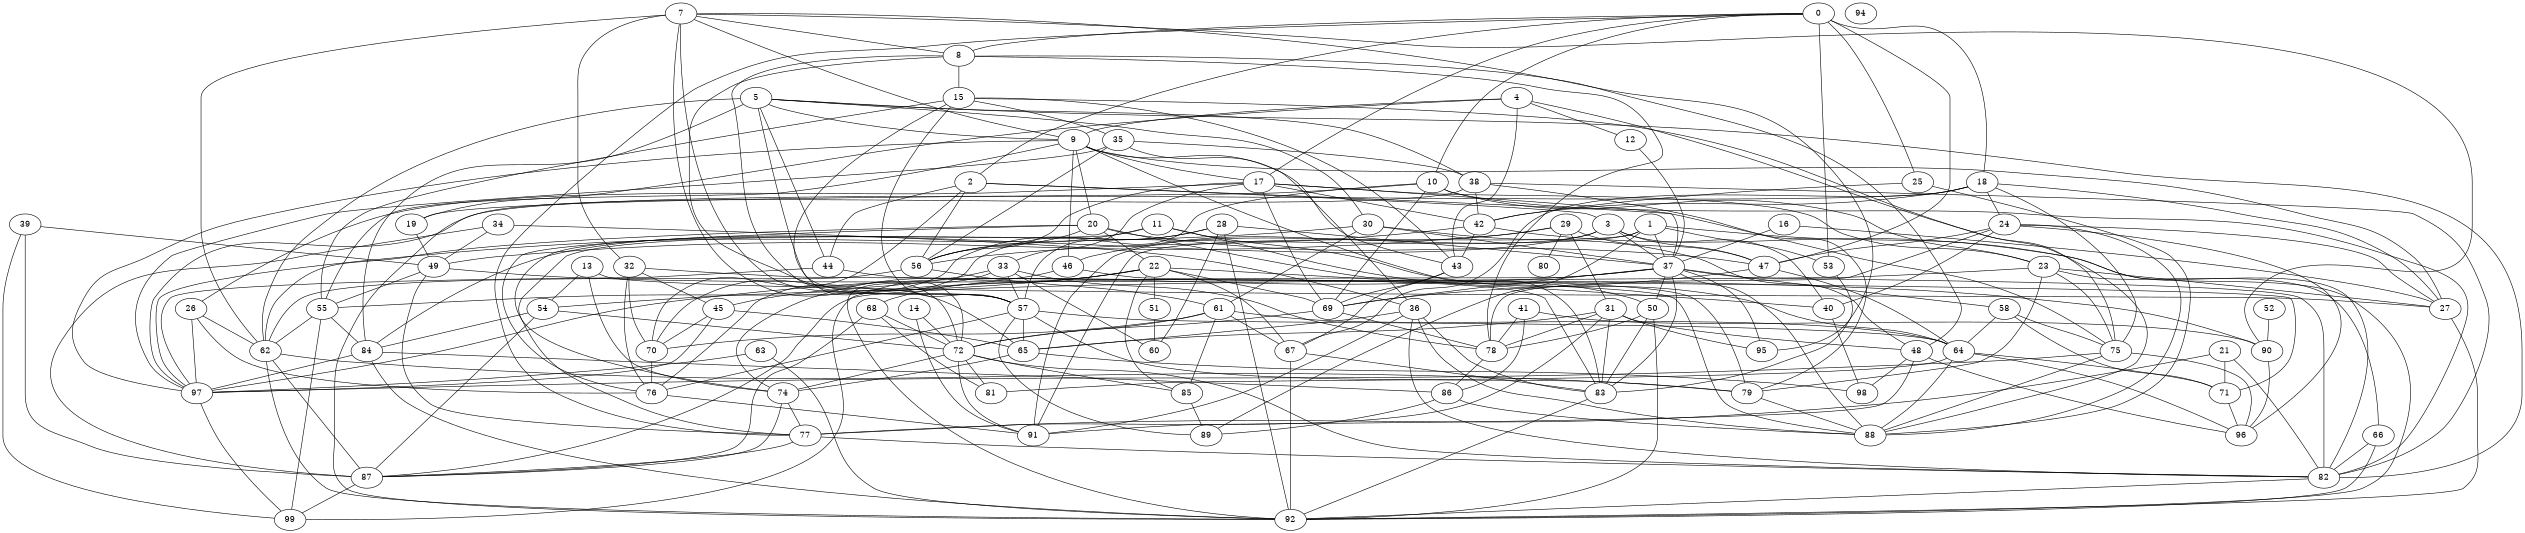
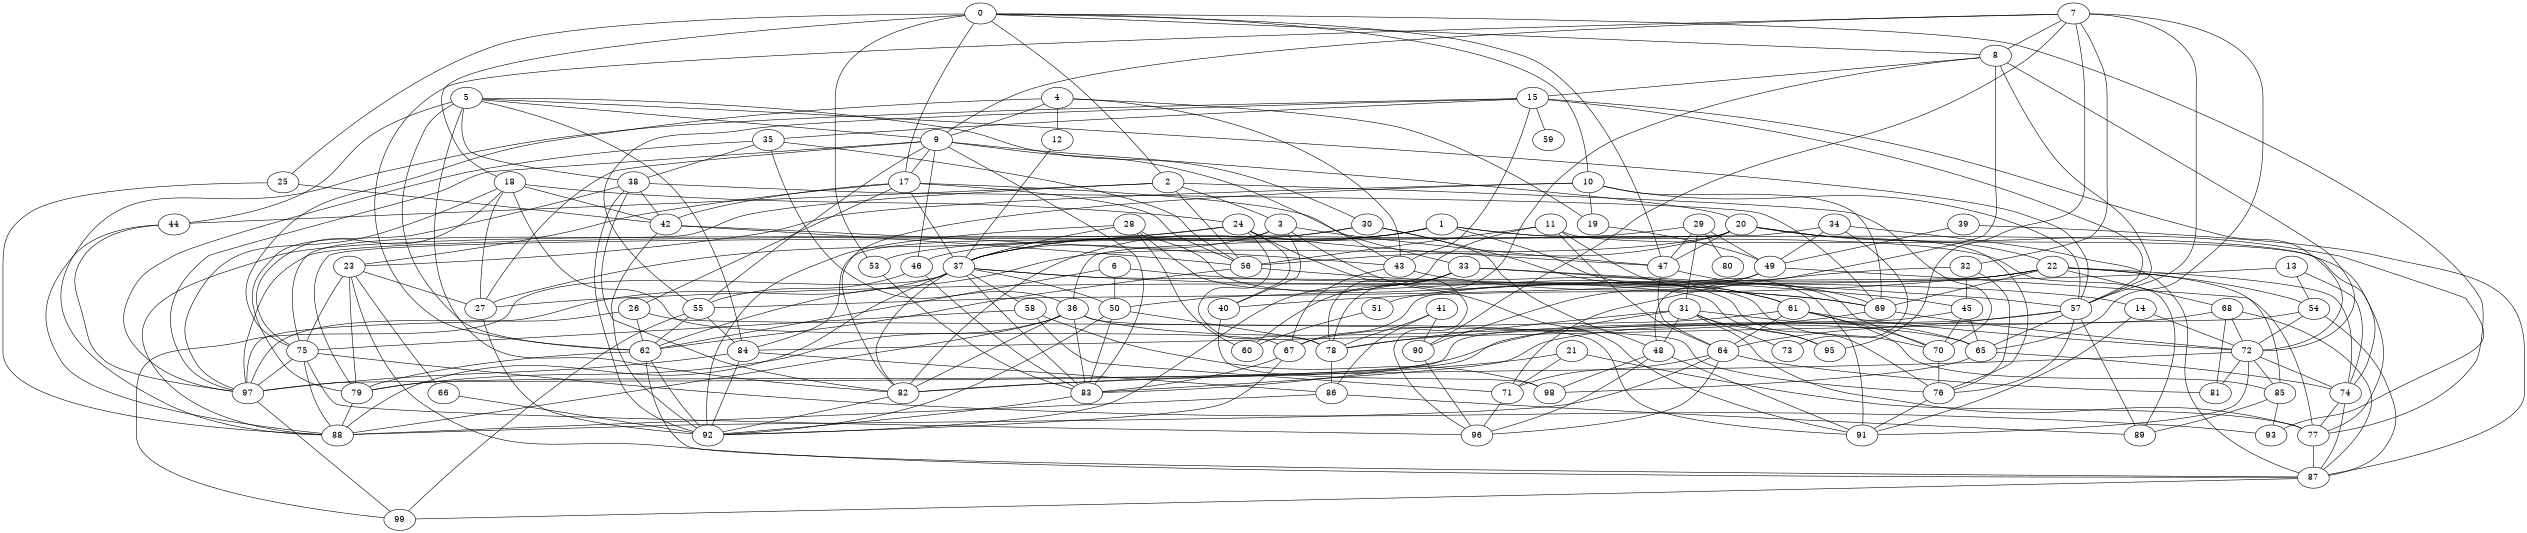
(1861, 13) -> none
none -> (1549, 140)
(1275, 220) -> (1339, 198)
(1784, 224) -> none
none -> (1115, 267)
(2269, 309) -> none
(632, 313) -> (1745, 285)
(1982, 330) -> (1288, 369)
(761, 351) -> none
none -> (1788, 351)
none -> (1519, 356)
none -> (718, 367)
none -> (2271, 435)
(2351, 457) -> none
(1564, 462) -> none
(32, 469) -> none
